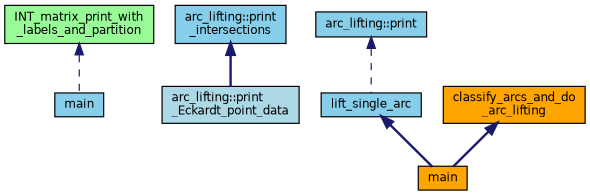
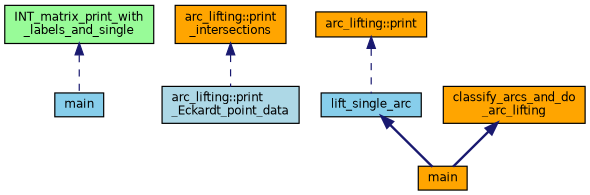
(79, 24) -> (79, 24)
(231, 24) -> (231, 24)
(371, 24) -> (371, 24)
(231, 71) -> (231, 71)
